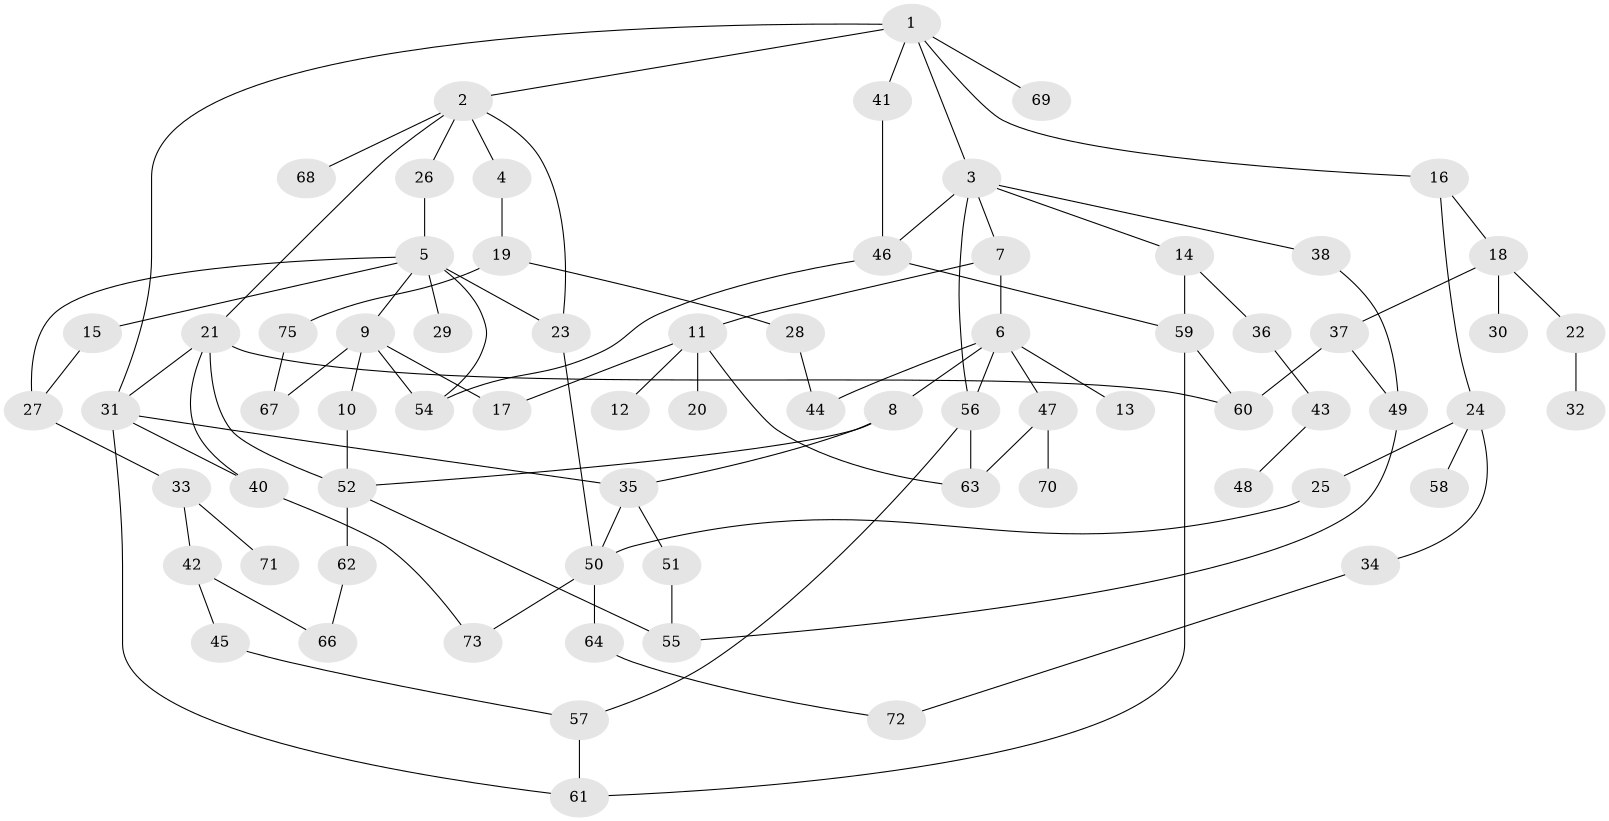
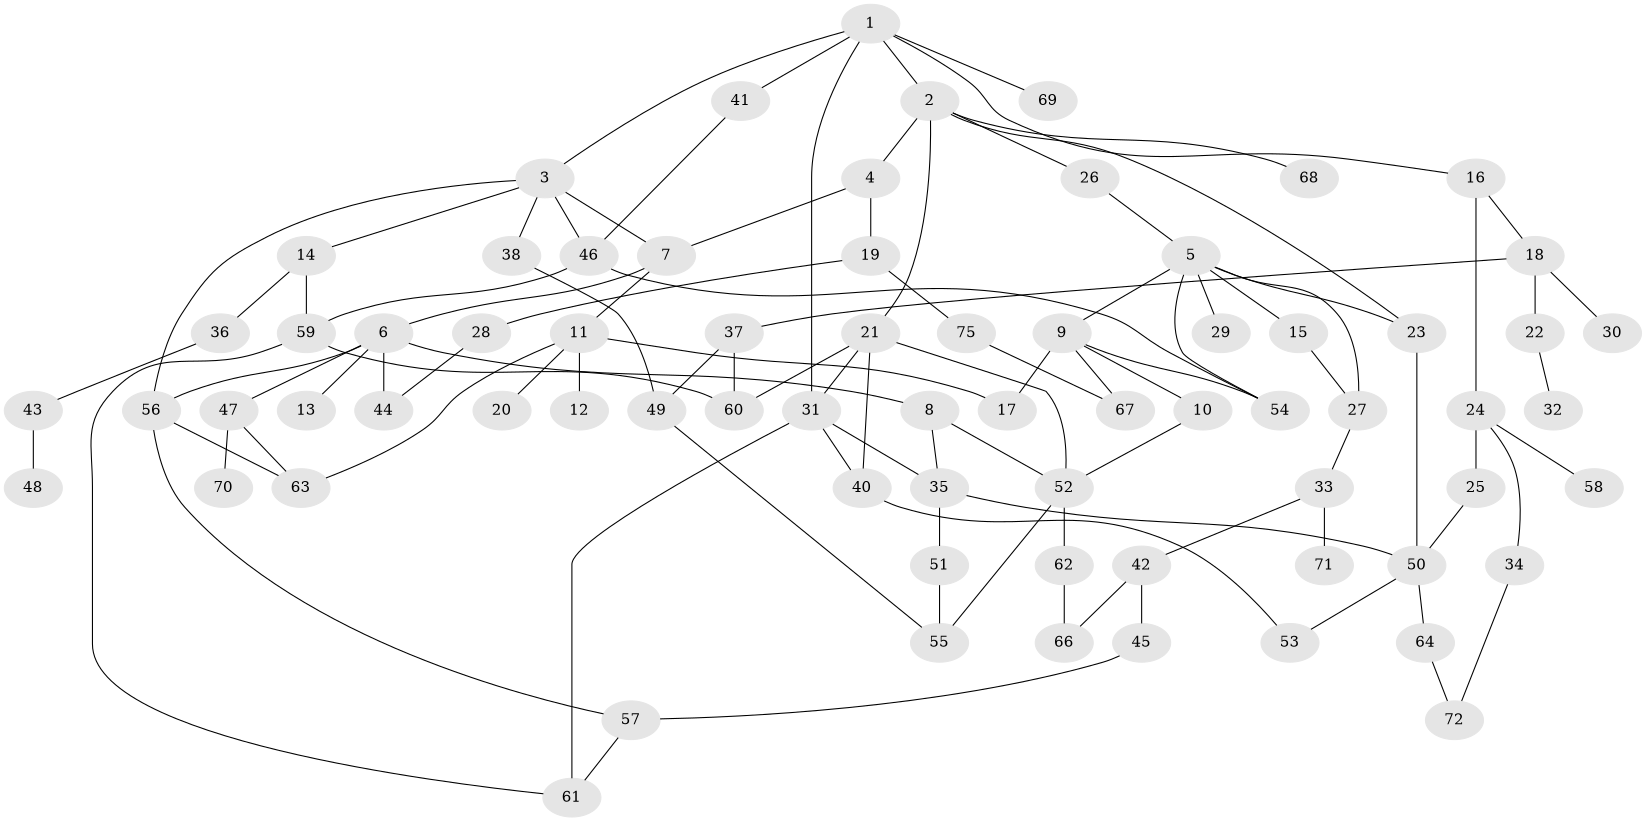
none -> (769, 217)
(473, 643) -> (1290, 643)
